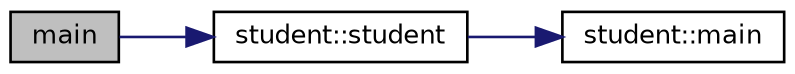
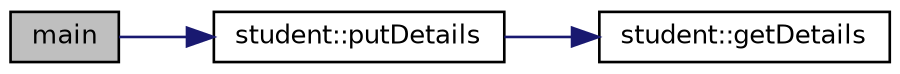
(341, 37) -> (359, 37)
(673, 37) -> (745, 37)
